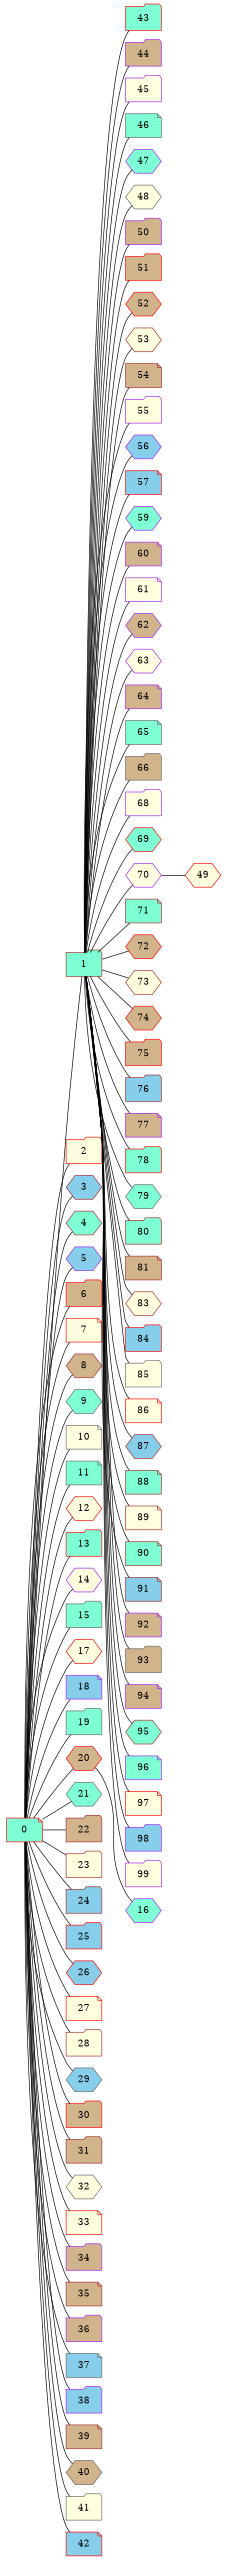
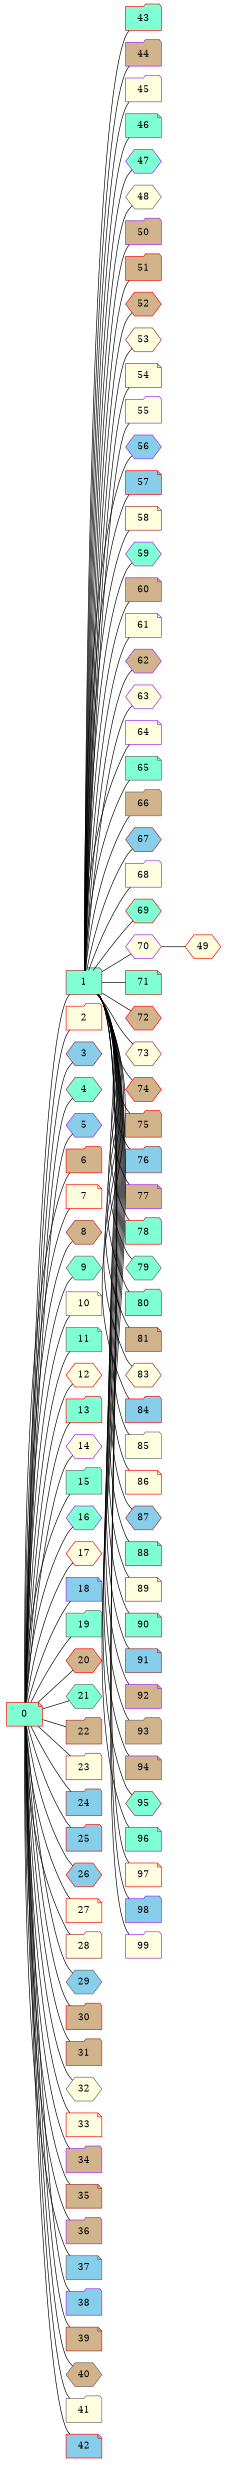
(143, 376) -> (143, 376)
none -> (143, 518)
(143, 697) -> (143, 733)
none -> (143, 840)
(114, 1835) -> (41, 1603)
